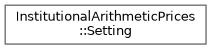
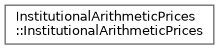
(106, 25) -> (109, 25)
